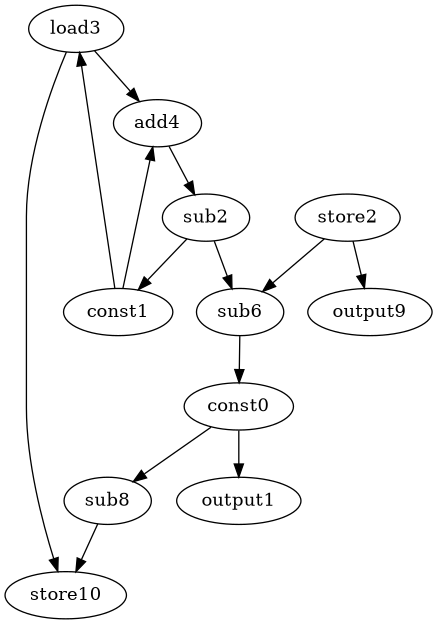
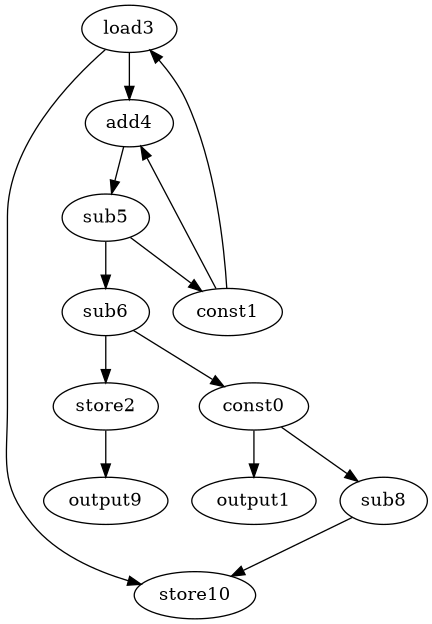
(206, 218) -> (106, 218)
(299, 261) -> (106, 353)
